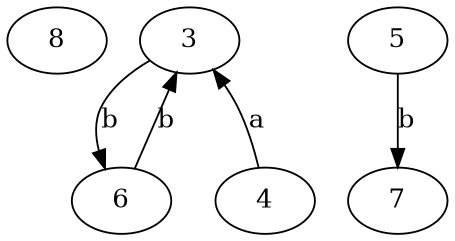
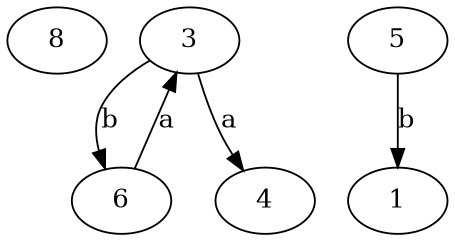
(167, 121) -> (167, 121)
(245, 125) -> (213, 116)
(398, 201) -> (398, 201)
